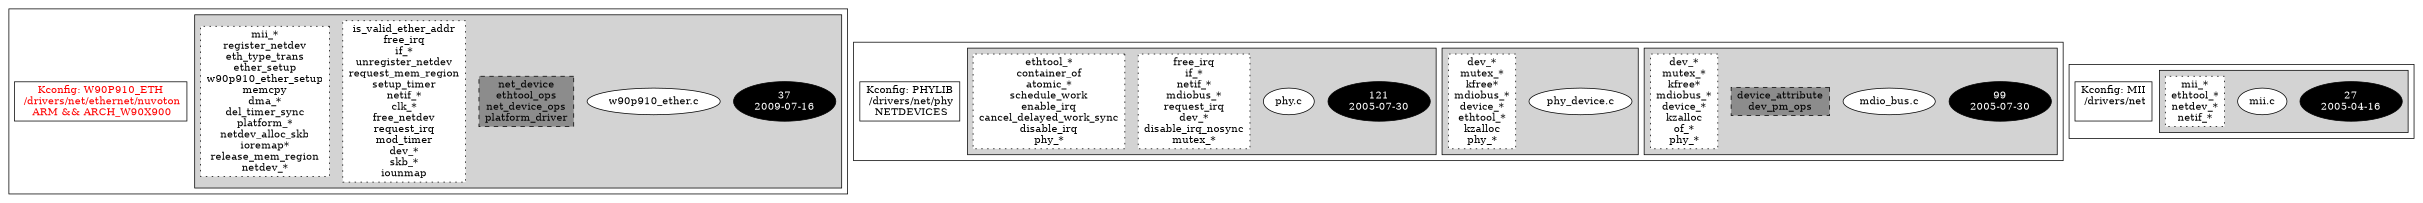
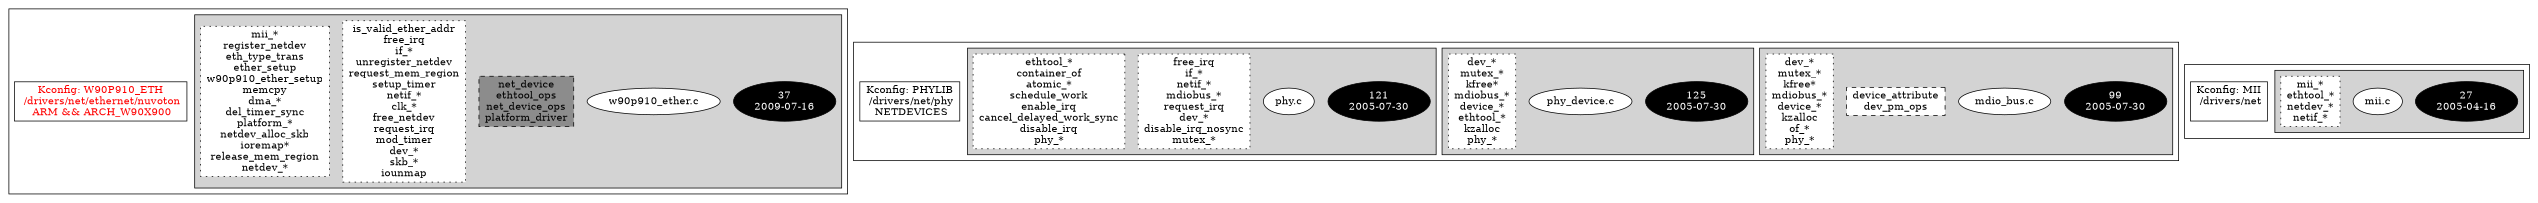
none -> (1697, 101)
(1780, 101) -> (1896, 101)
